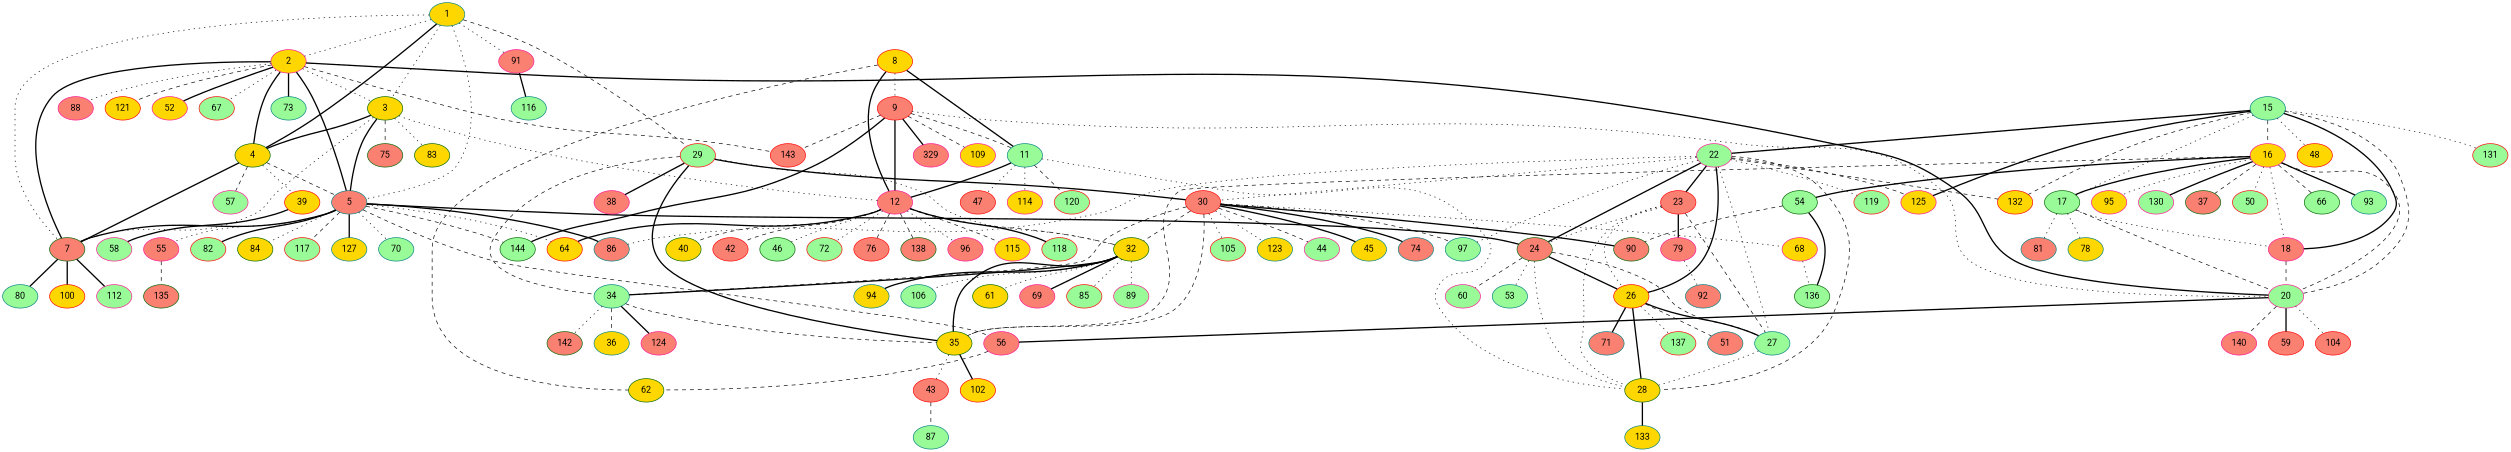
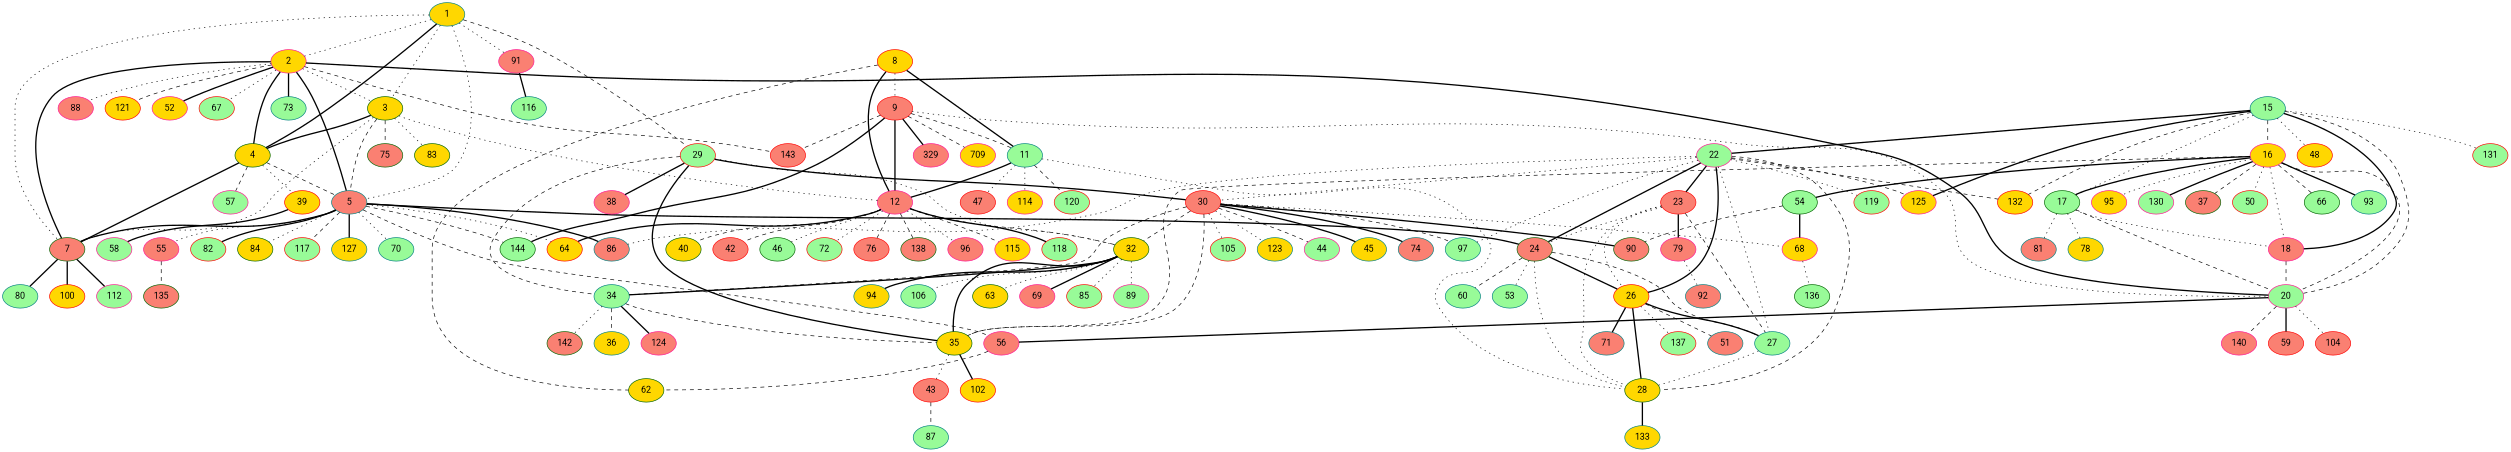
(358, 153) -> (358, 153)
(978, 155) -> (978, 155)
(1825, 247) -> (1800, 226)
(990, 296) -> (990, 296)
(1463, 296) -> (1463, 296)
